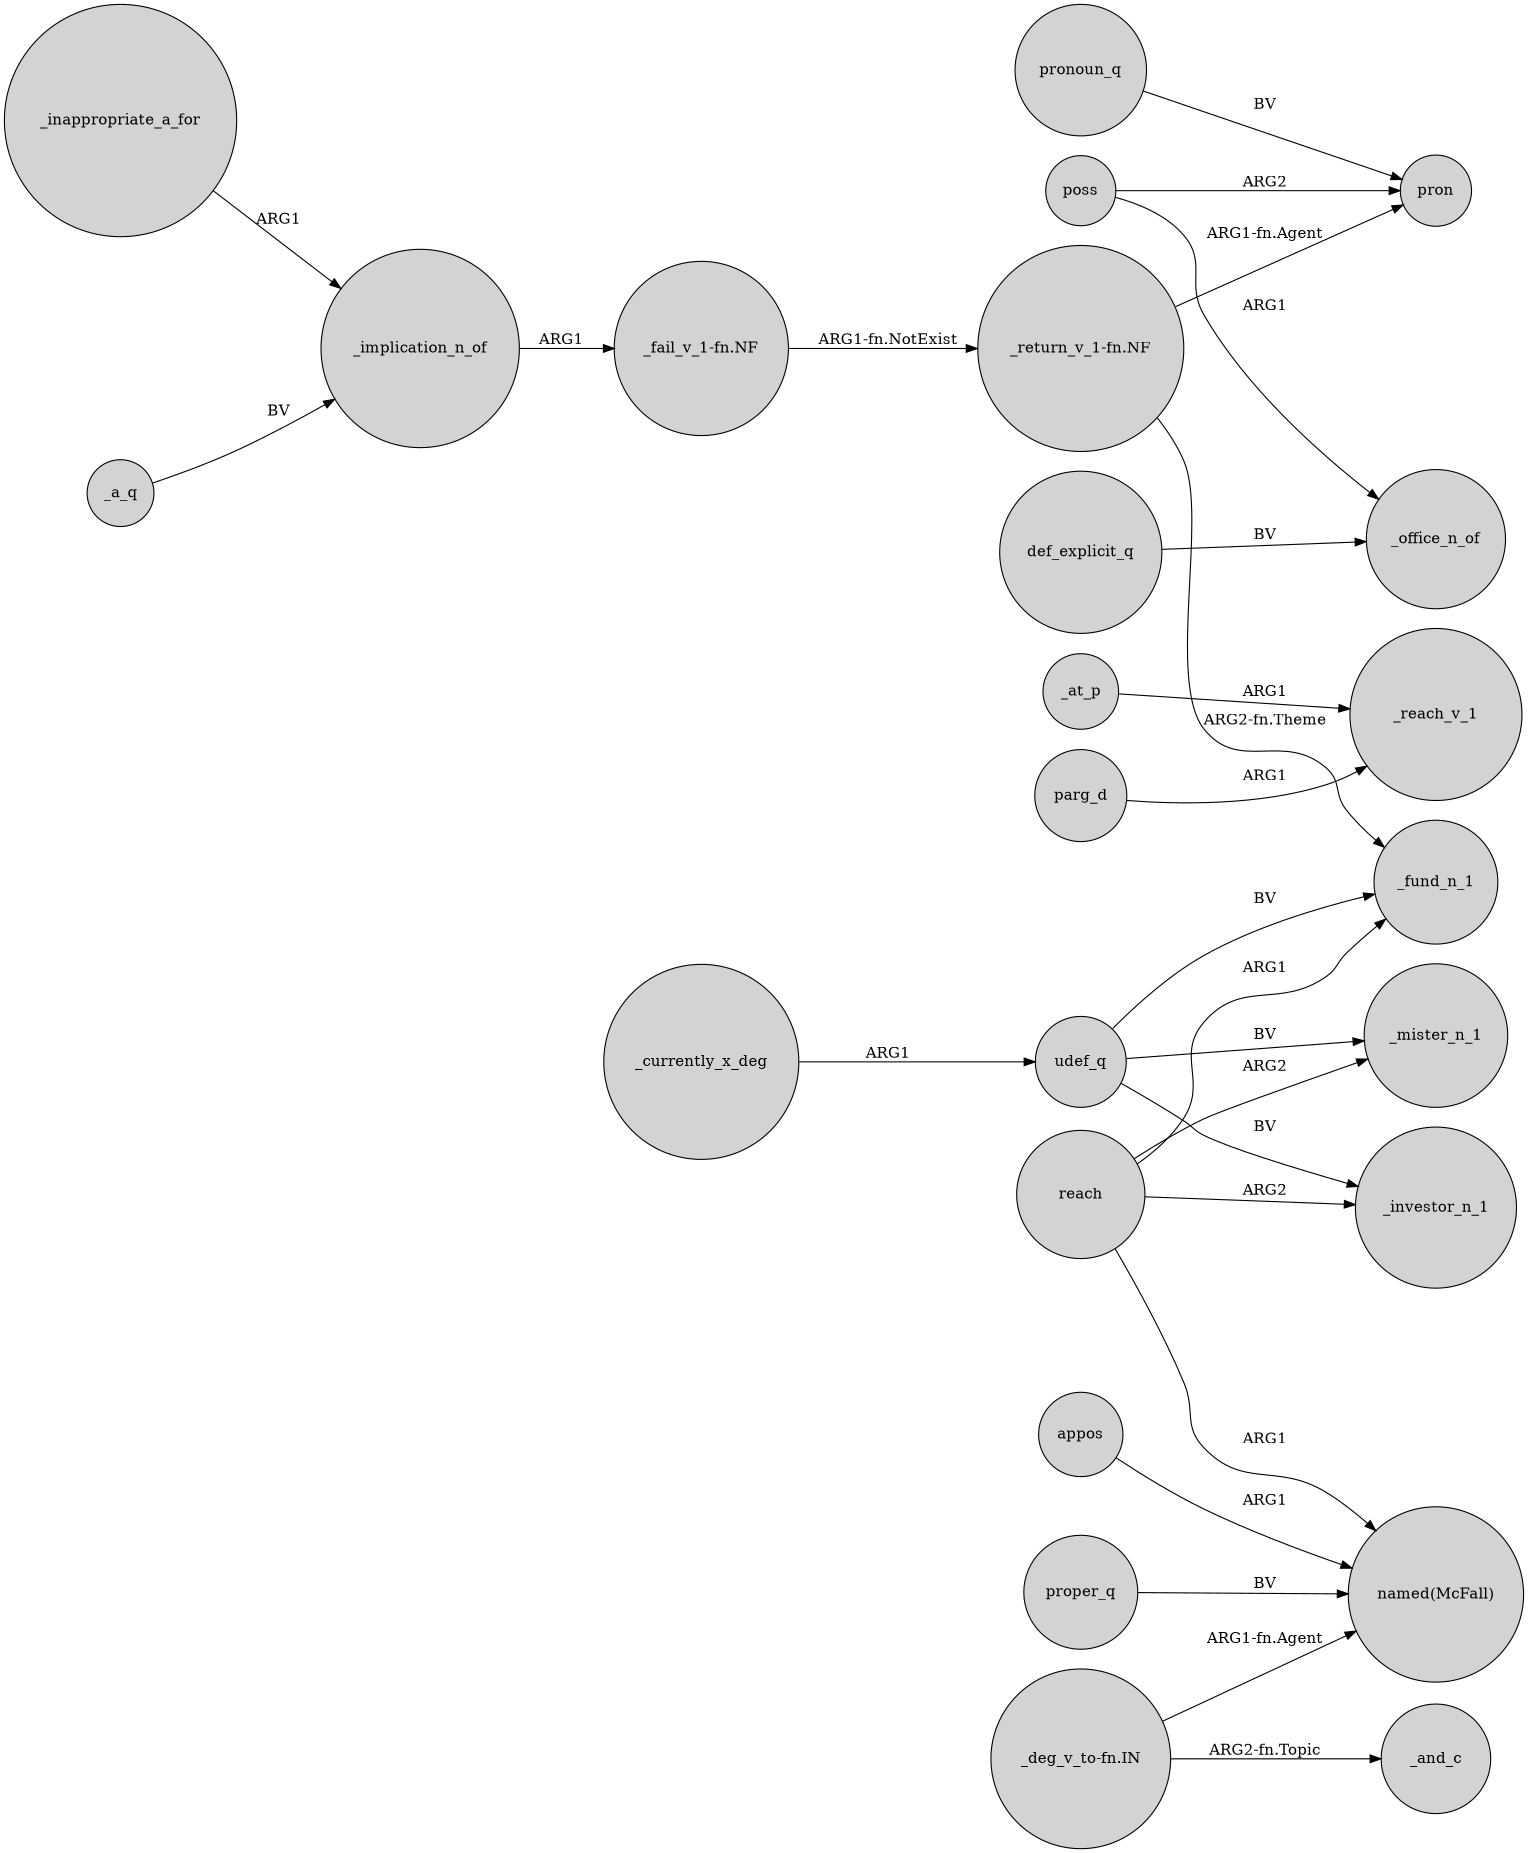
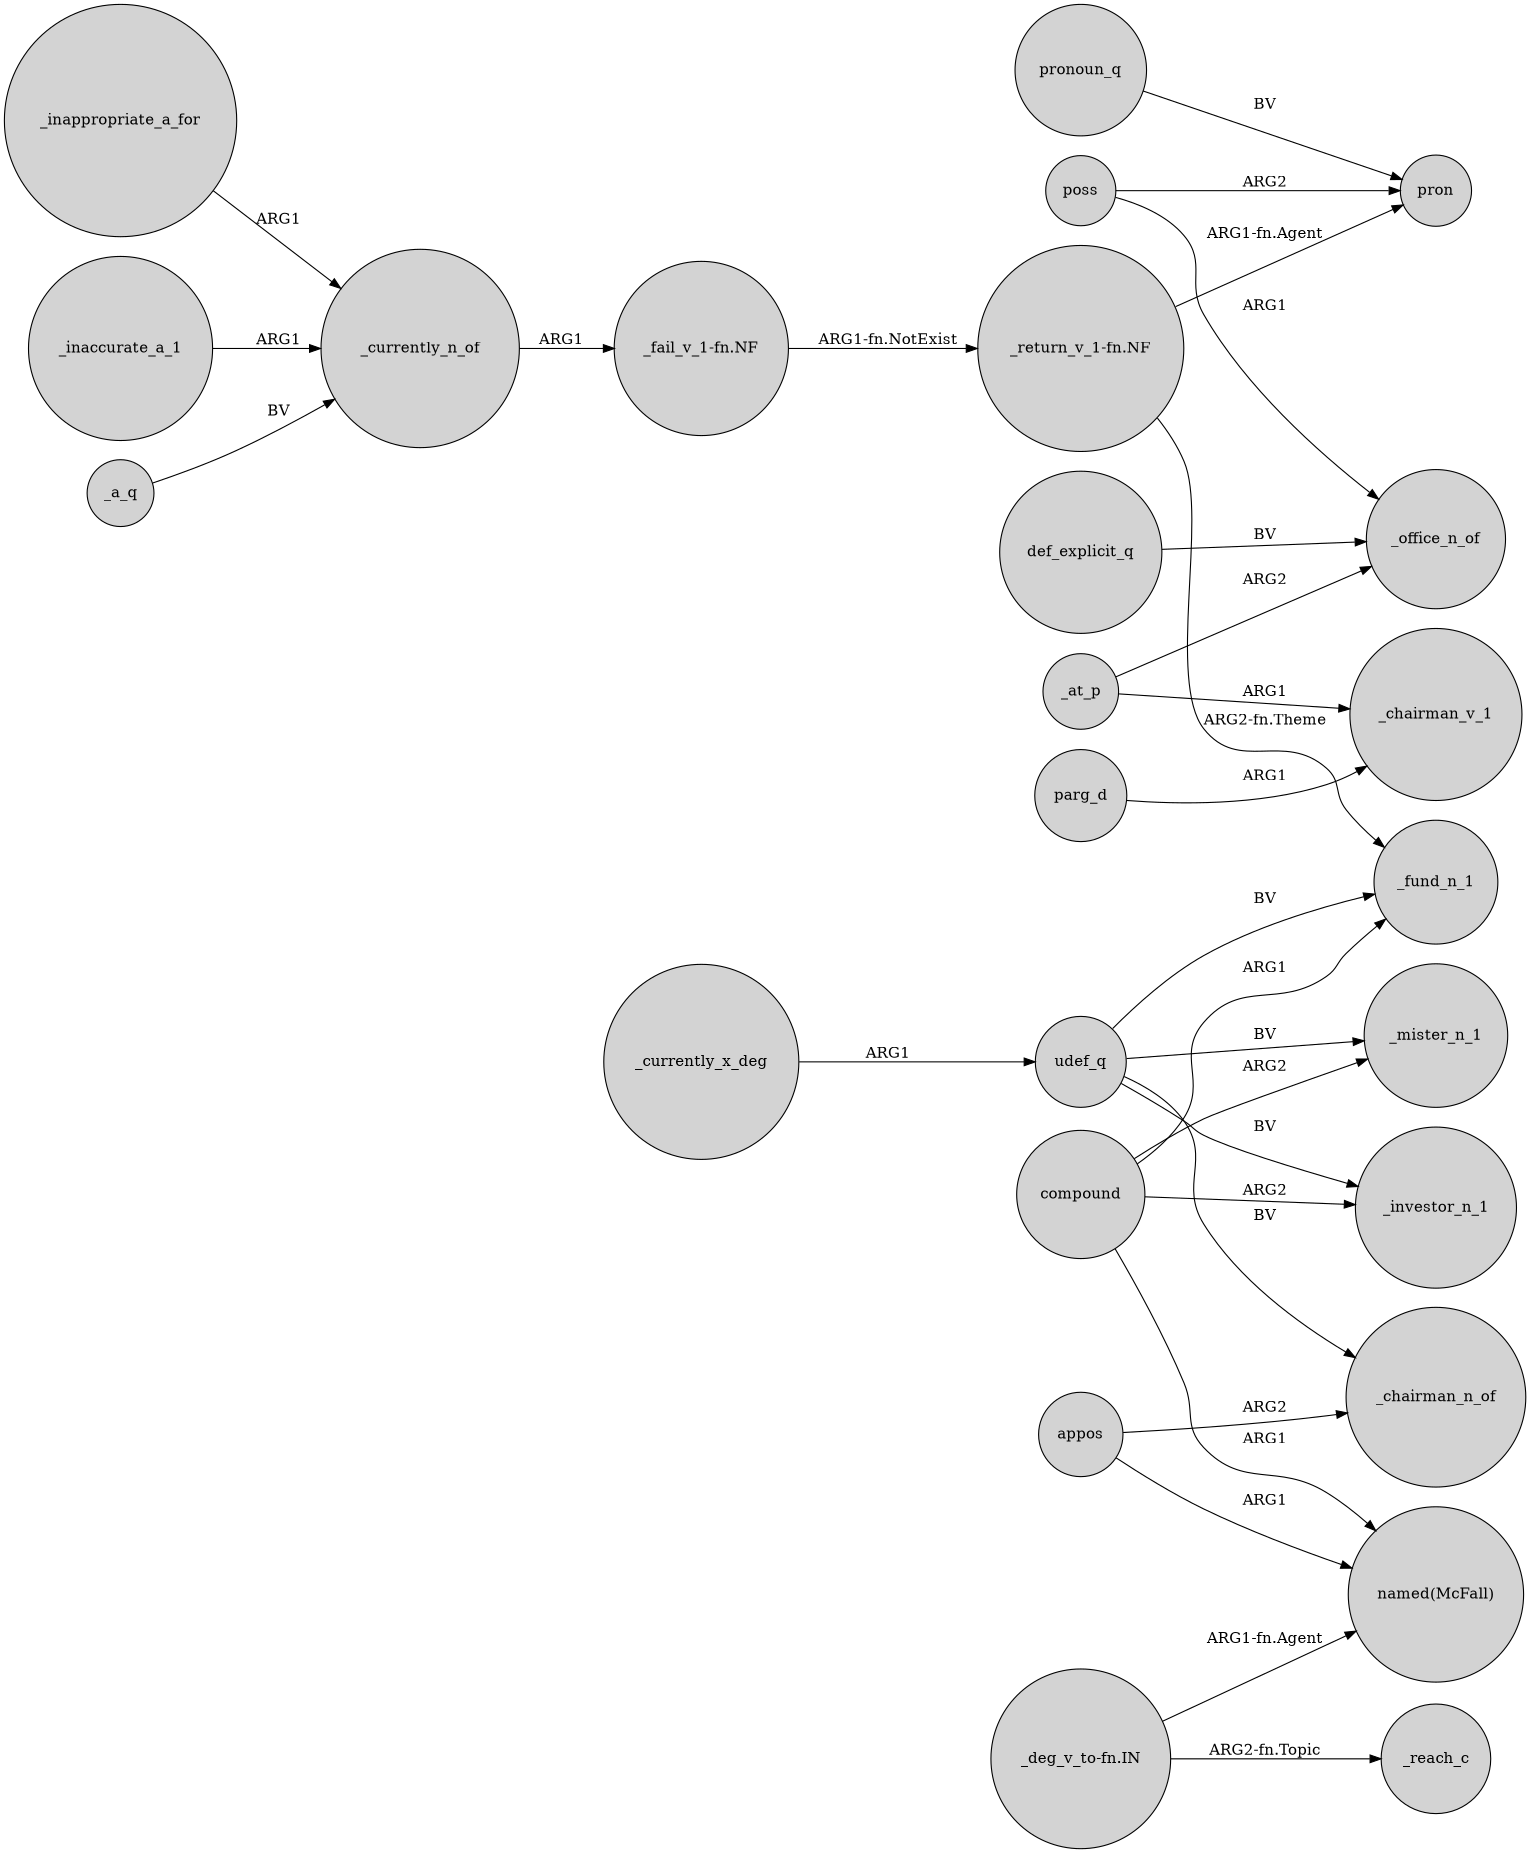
none -> (121, 348)
(420, 348) -> (420, 348)
none -> (1239, 624)
(1436, 714) -> (1436, 714)
(1081, 1194) -> (1081, 1194)
none -> (1436, 1397)
(1081, 1592) -> none
(1436, 1759) -> (1436, 1759)
